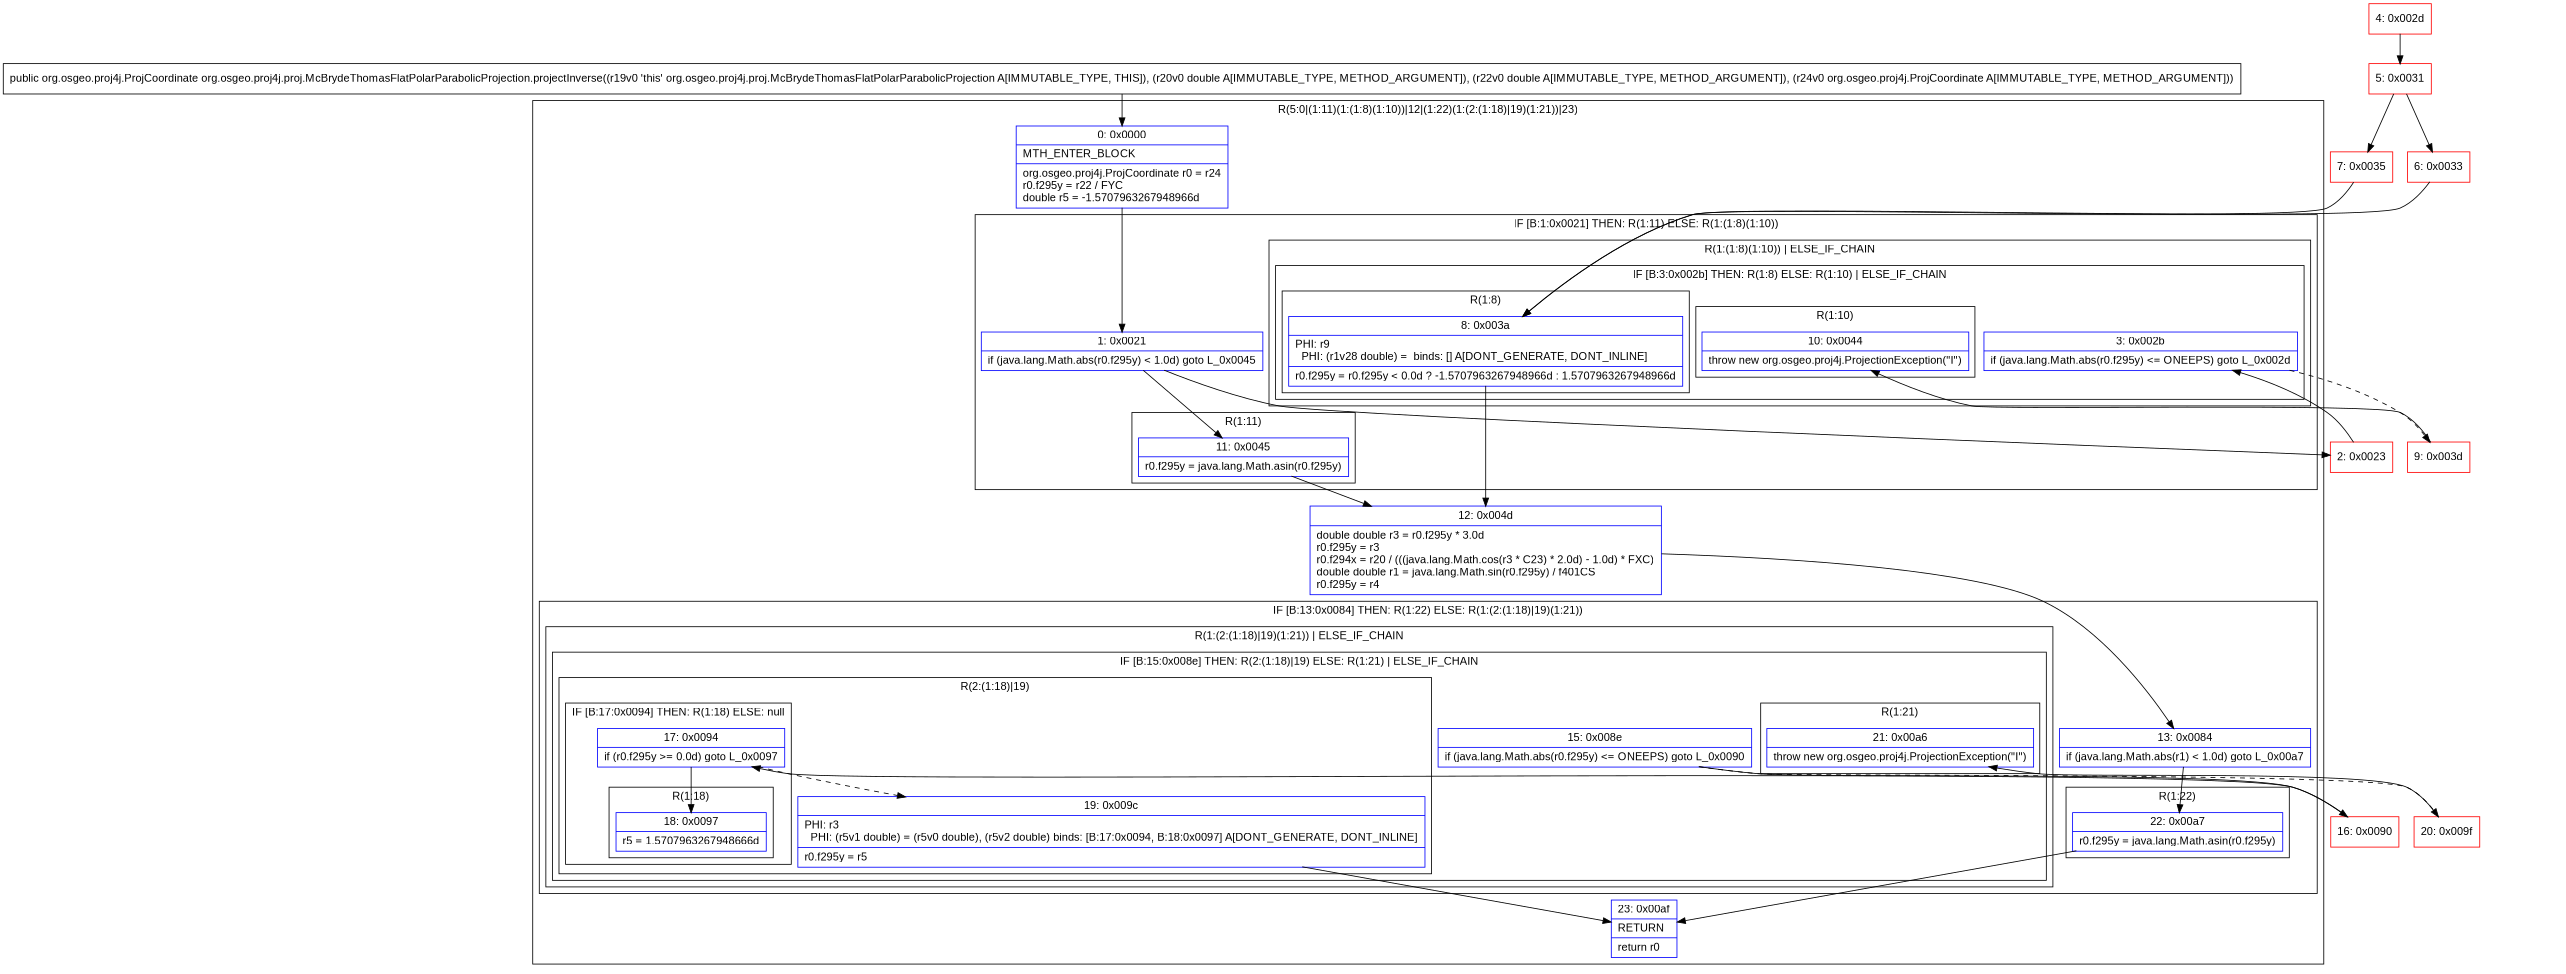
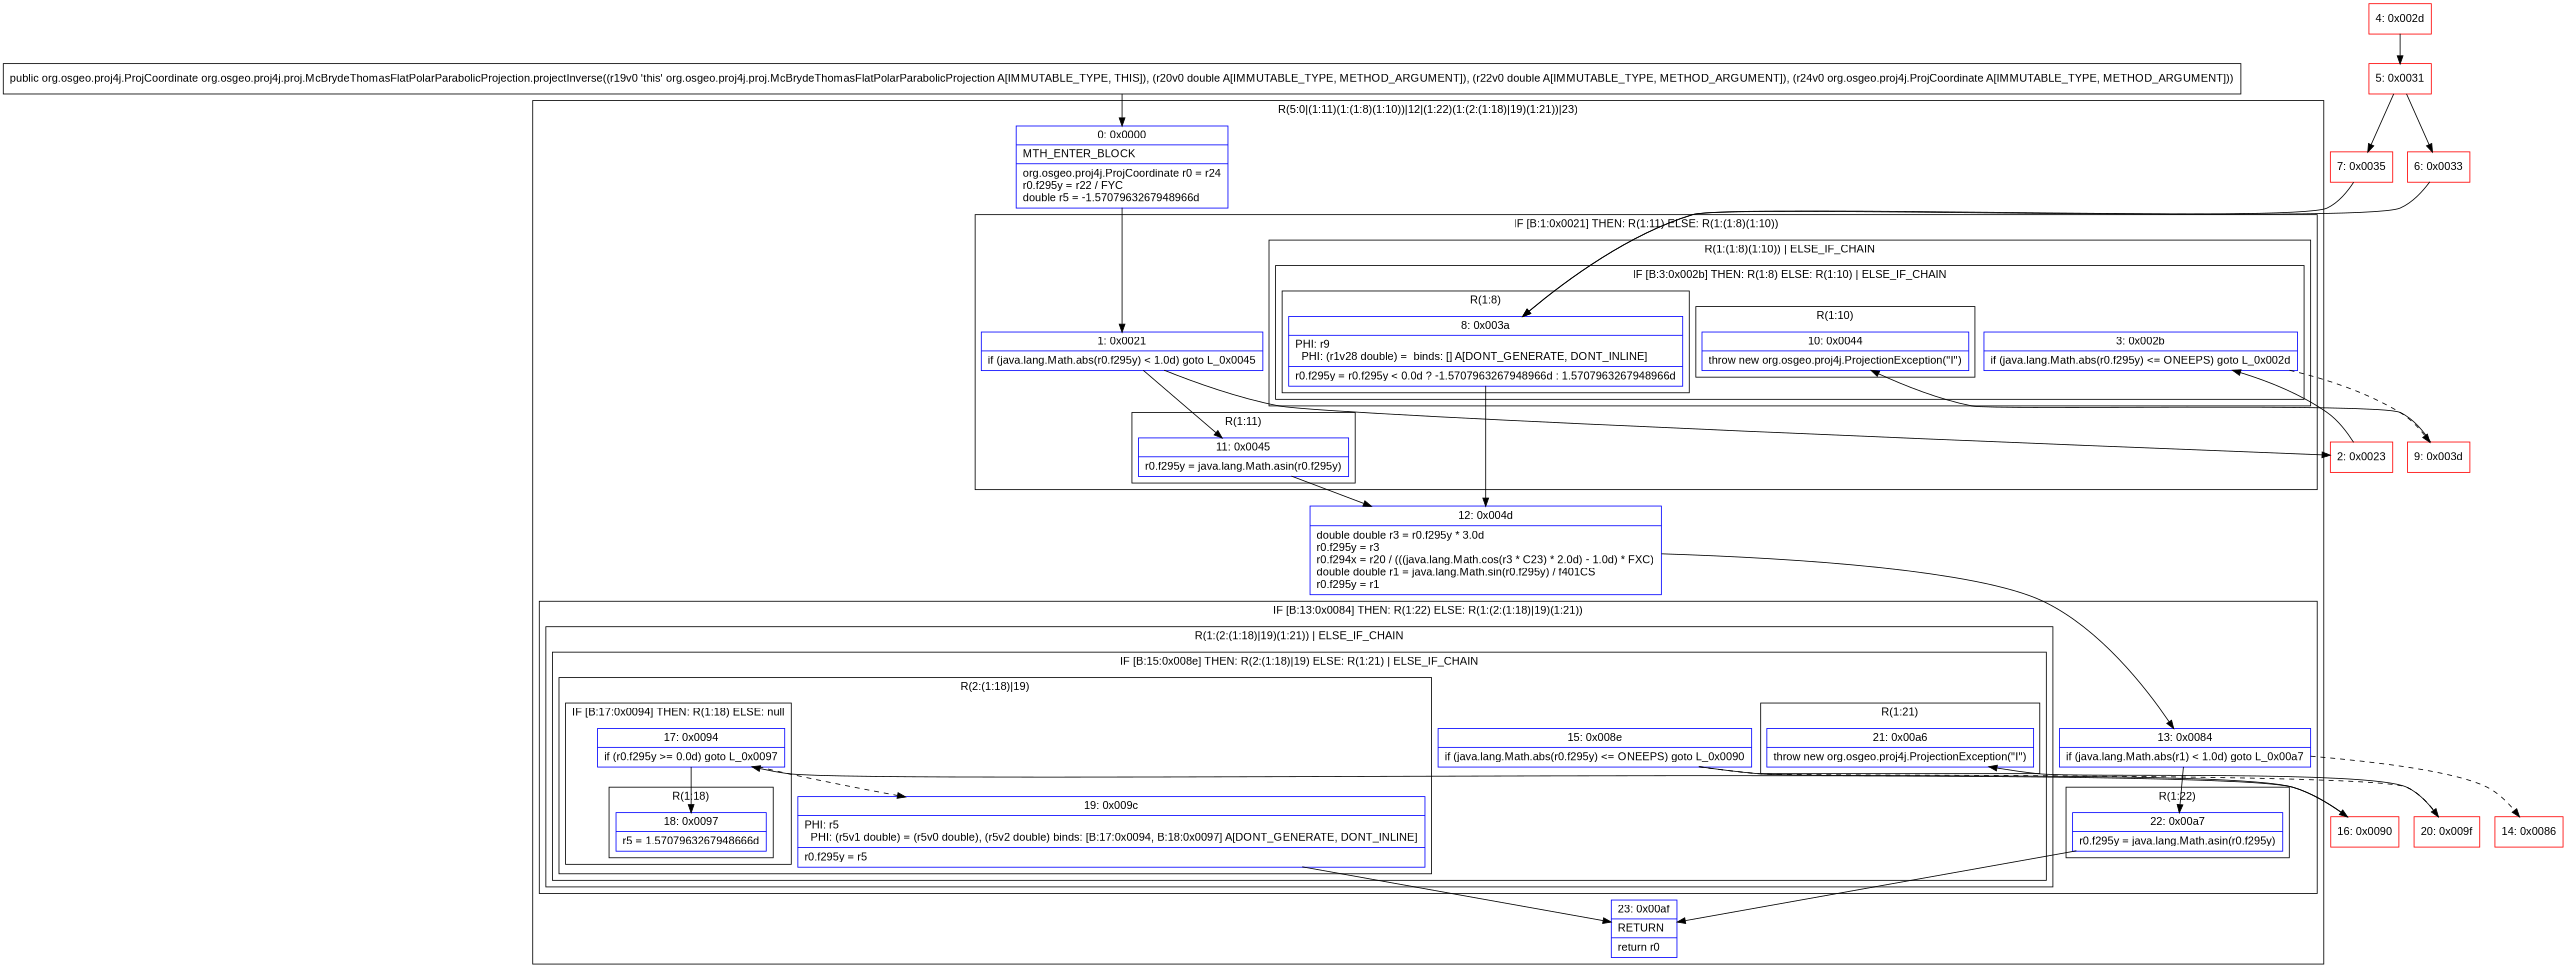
(1348, 584) -> (1348, 584)
(823, 825) -> (823, 825)
none -> (2529, 832)
